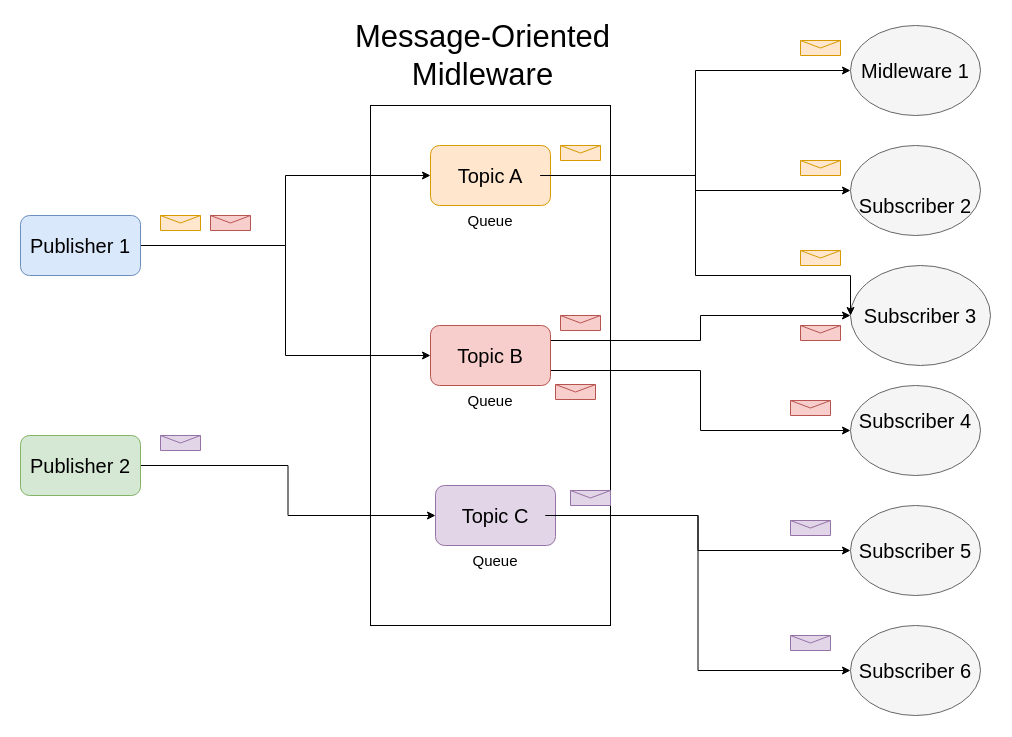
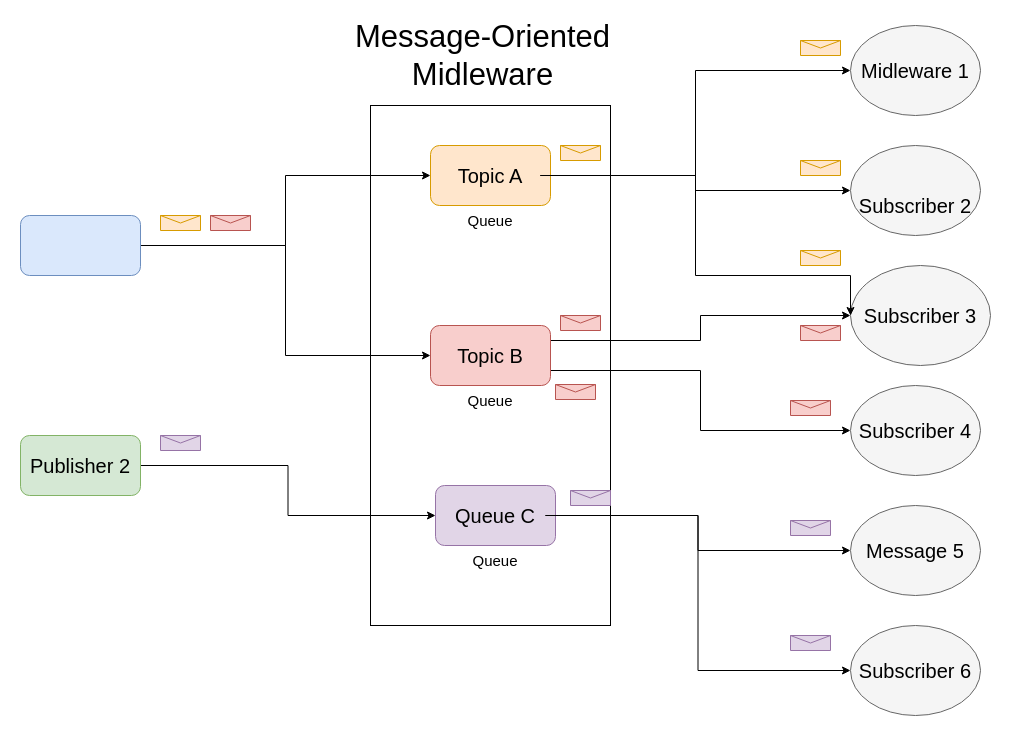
(81, 246) -> none
(916, 421) -> (916, 431)
(496, 516) -> (496, 516)
(916, 551) -> (916, 551)
